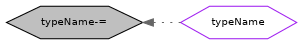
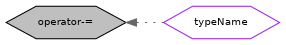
(75, 23) -> (66, 23)
